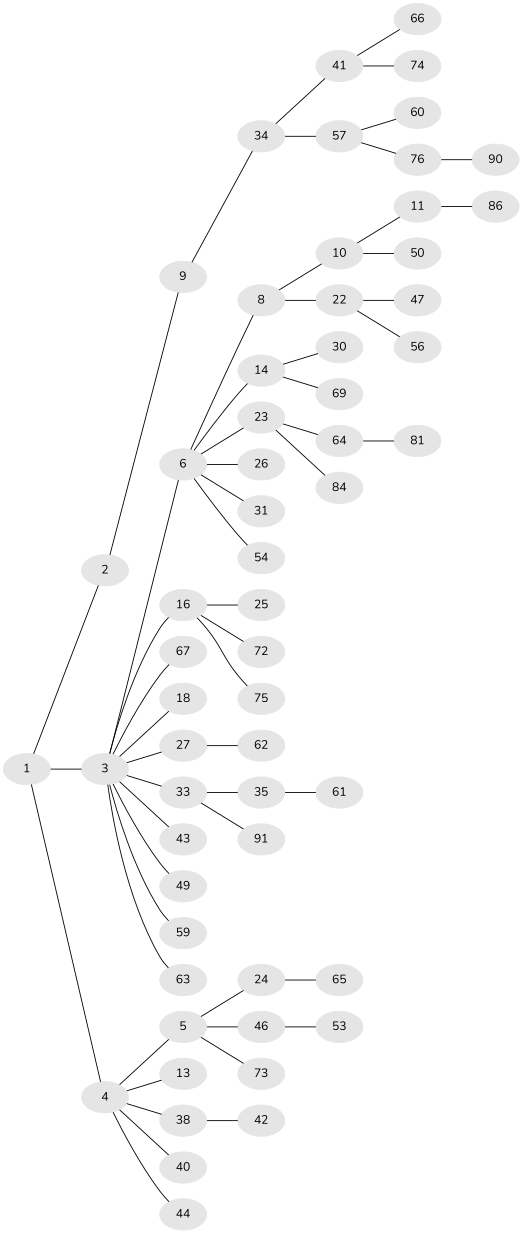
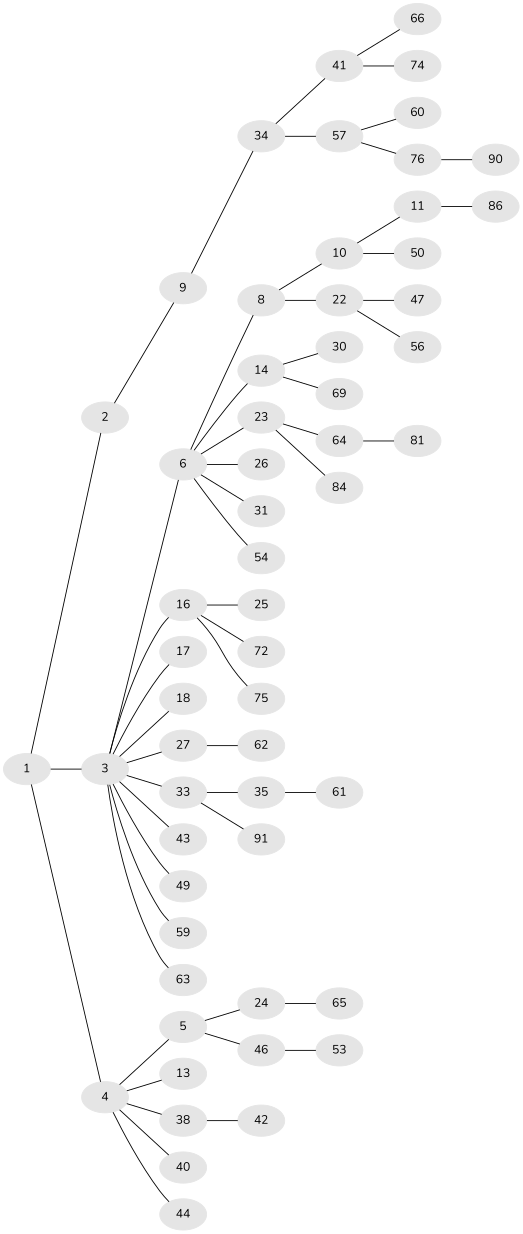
(183, 652) -> (183, 652)
(261, 1074) -> none
